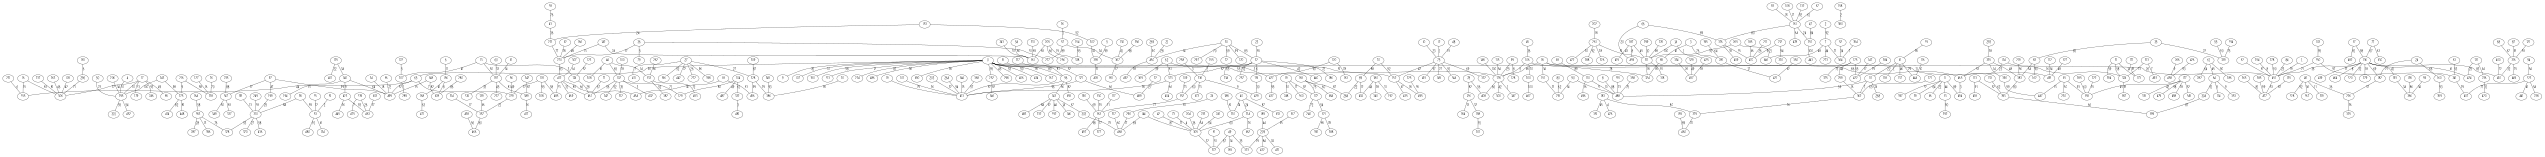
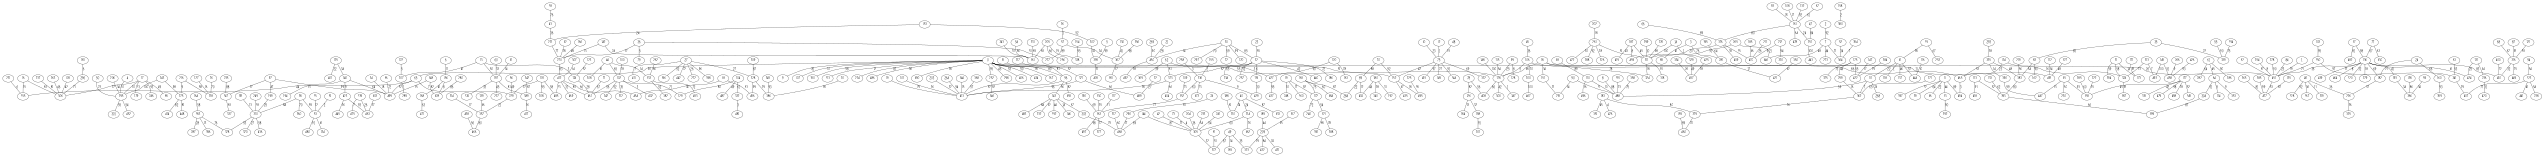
(1620, 39) -> (1685, 53)
none -> (1938, 60)
none -> (2162, 60)
(1654, 69) -> none
(1910, 69) -> (1910, 69)
(1558, 78) -> none
(214, 114) -> none
none -> (299, 114)
